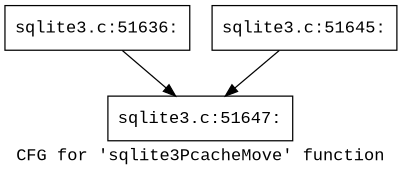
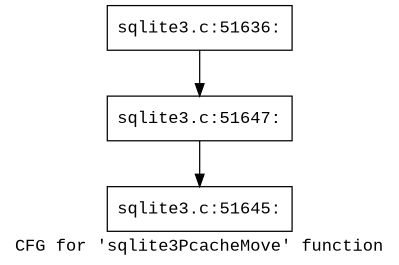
(257, 69) -> (200, 158)
